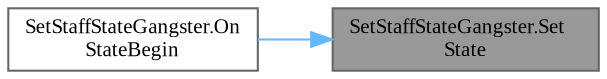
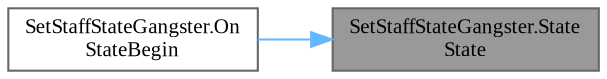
(466, 40) -> (466, 40)
